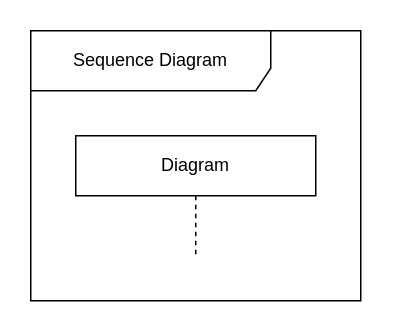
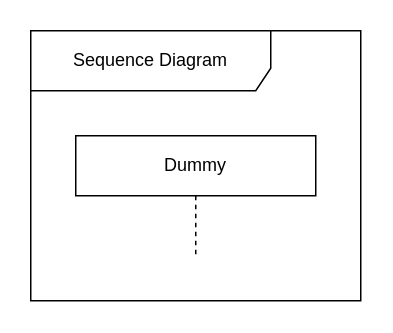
(196, 166) -> (196, 166)
